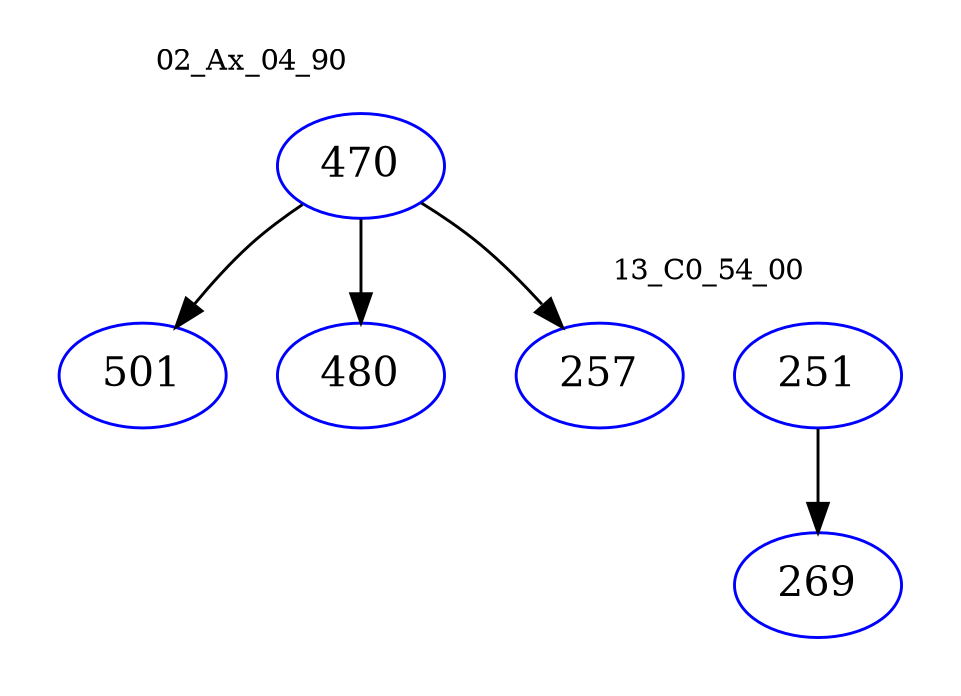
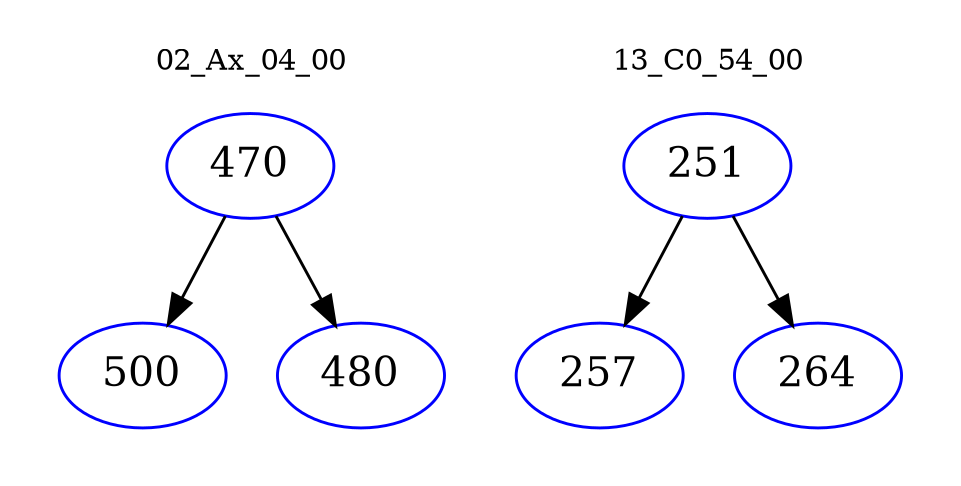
(252, 63) -> (252, 63)
(512, 273) -> (661, 257)
(143, 376) -> (143, 376)
(818, 585) -> (818, 376)
